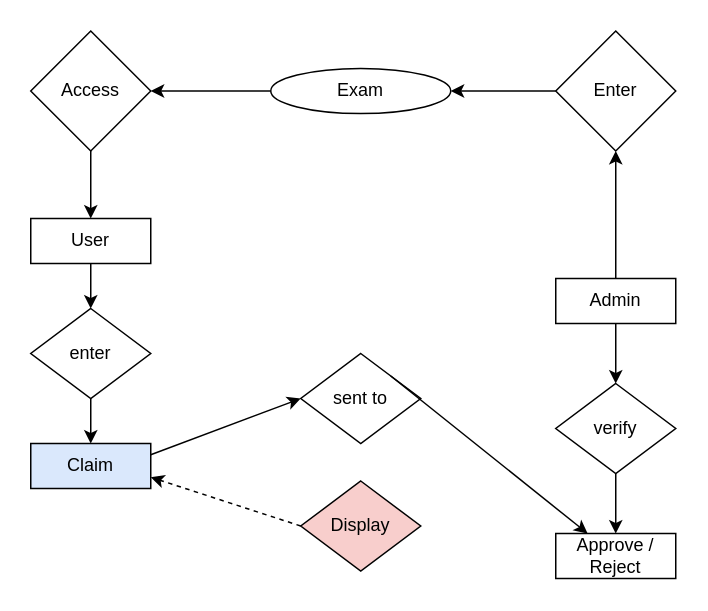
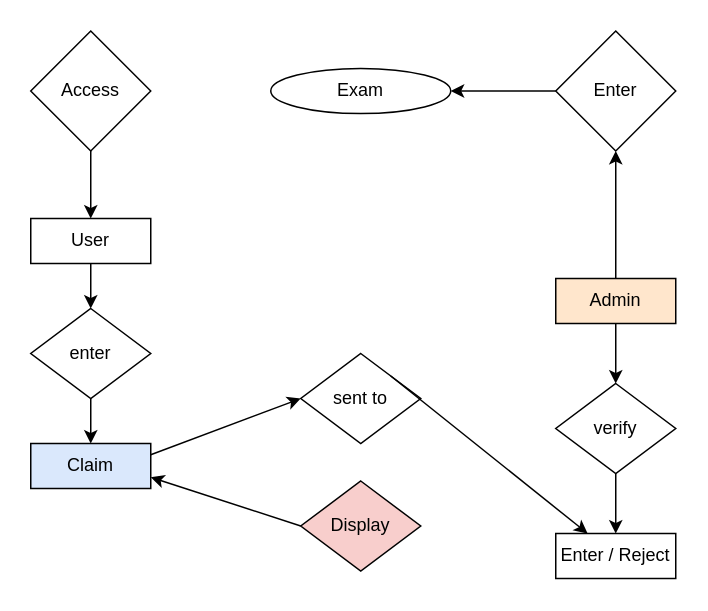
(216, 91) -> none
(616, 301) -> (616, 301)
(230, 503) -> (230, 503)
(616, 556) -> (616, 556)
